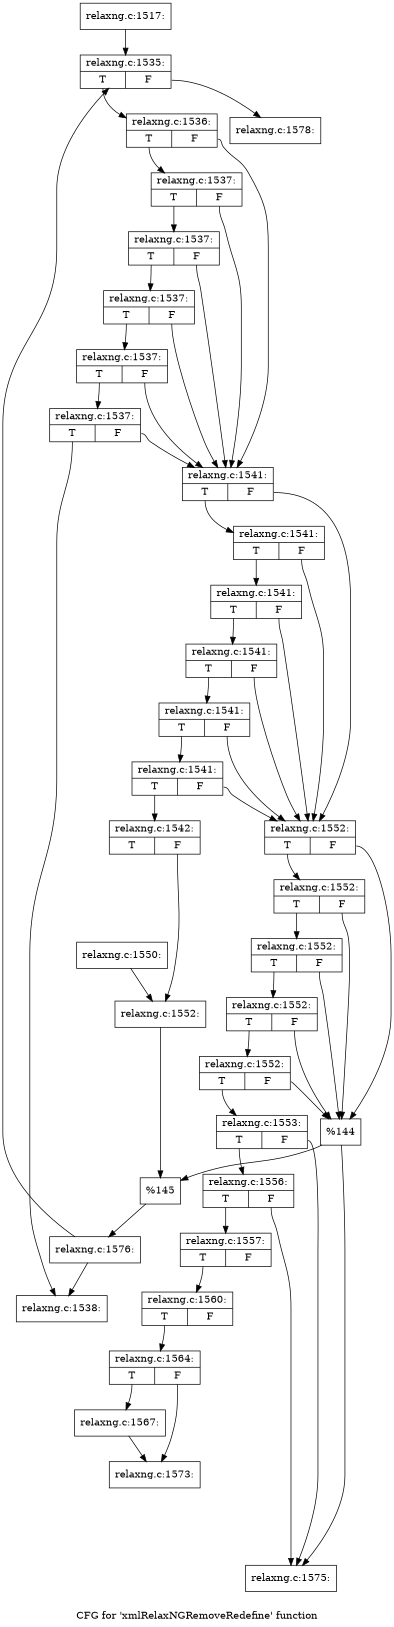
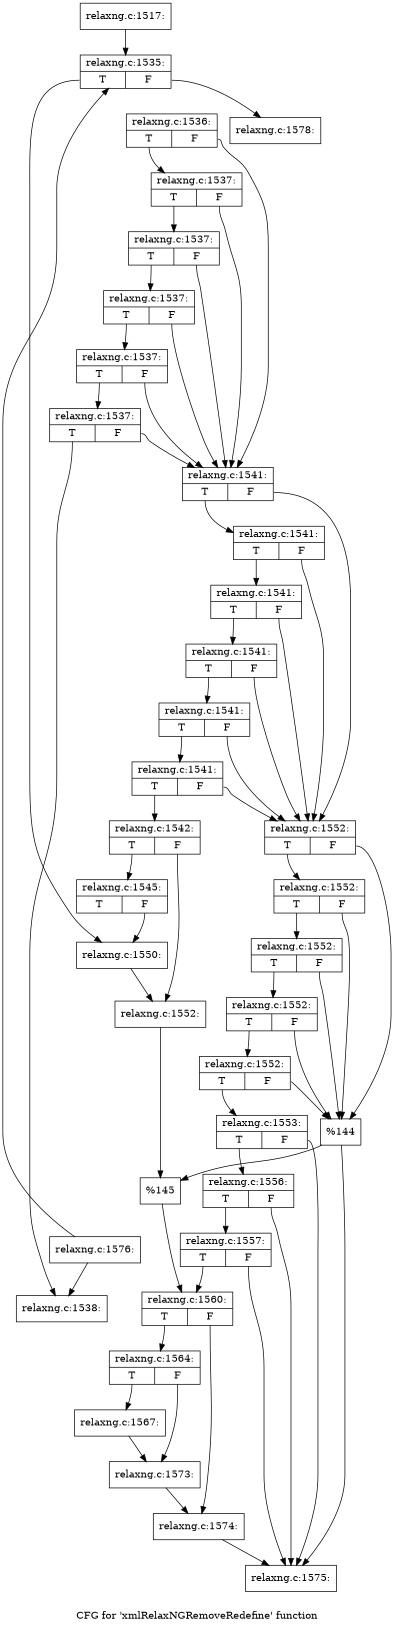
(108, 104) -> (30, 506)
none -> (122, 896)
(130, 1218) -> (169, 1245)
none -> (264, 1413)
none -> (199, 1527)
